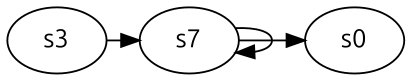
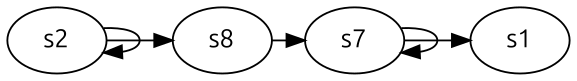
none -> (57, 40)
(57, 40) -> (222, 40)
(355, 40) -> (520, 40)
